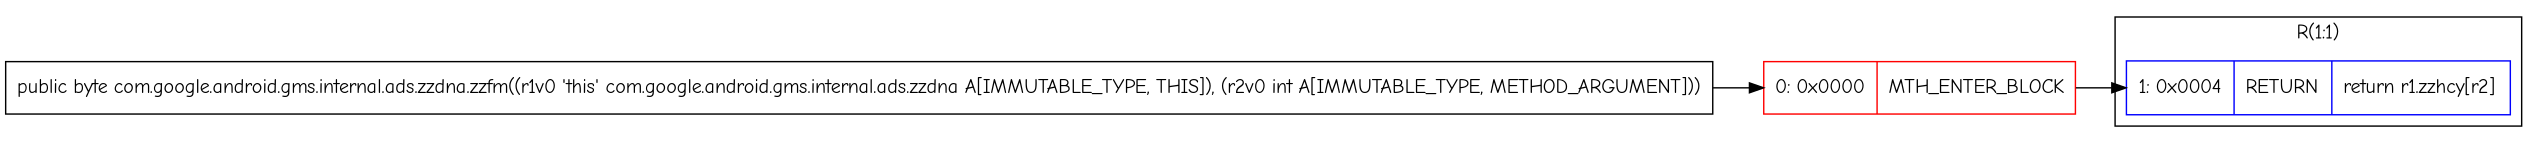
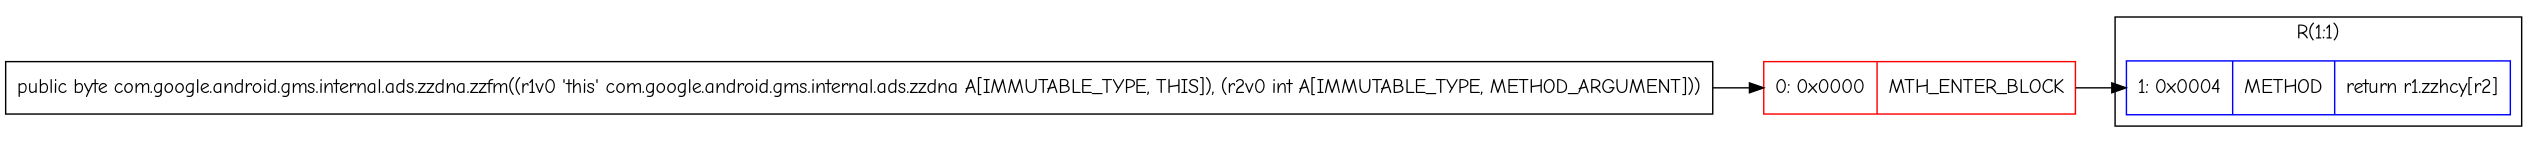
(2282, 87) -> (2284, 87)
